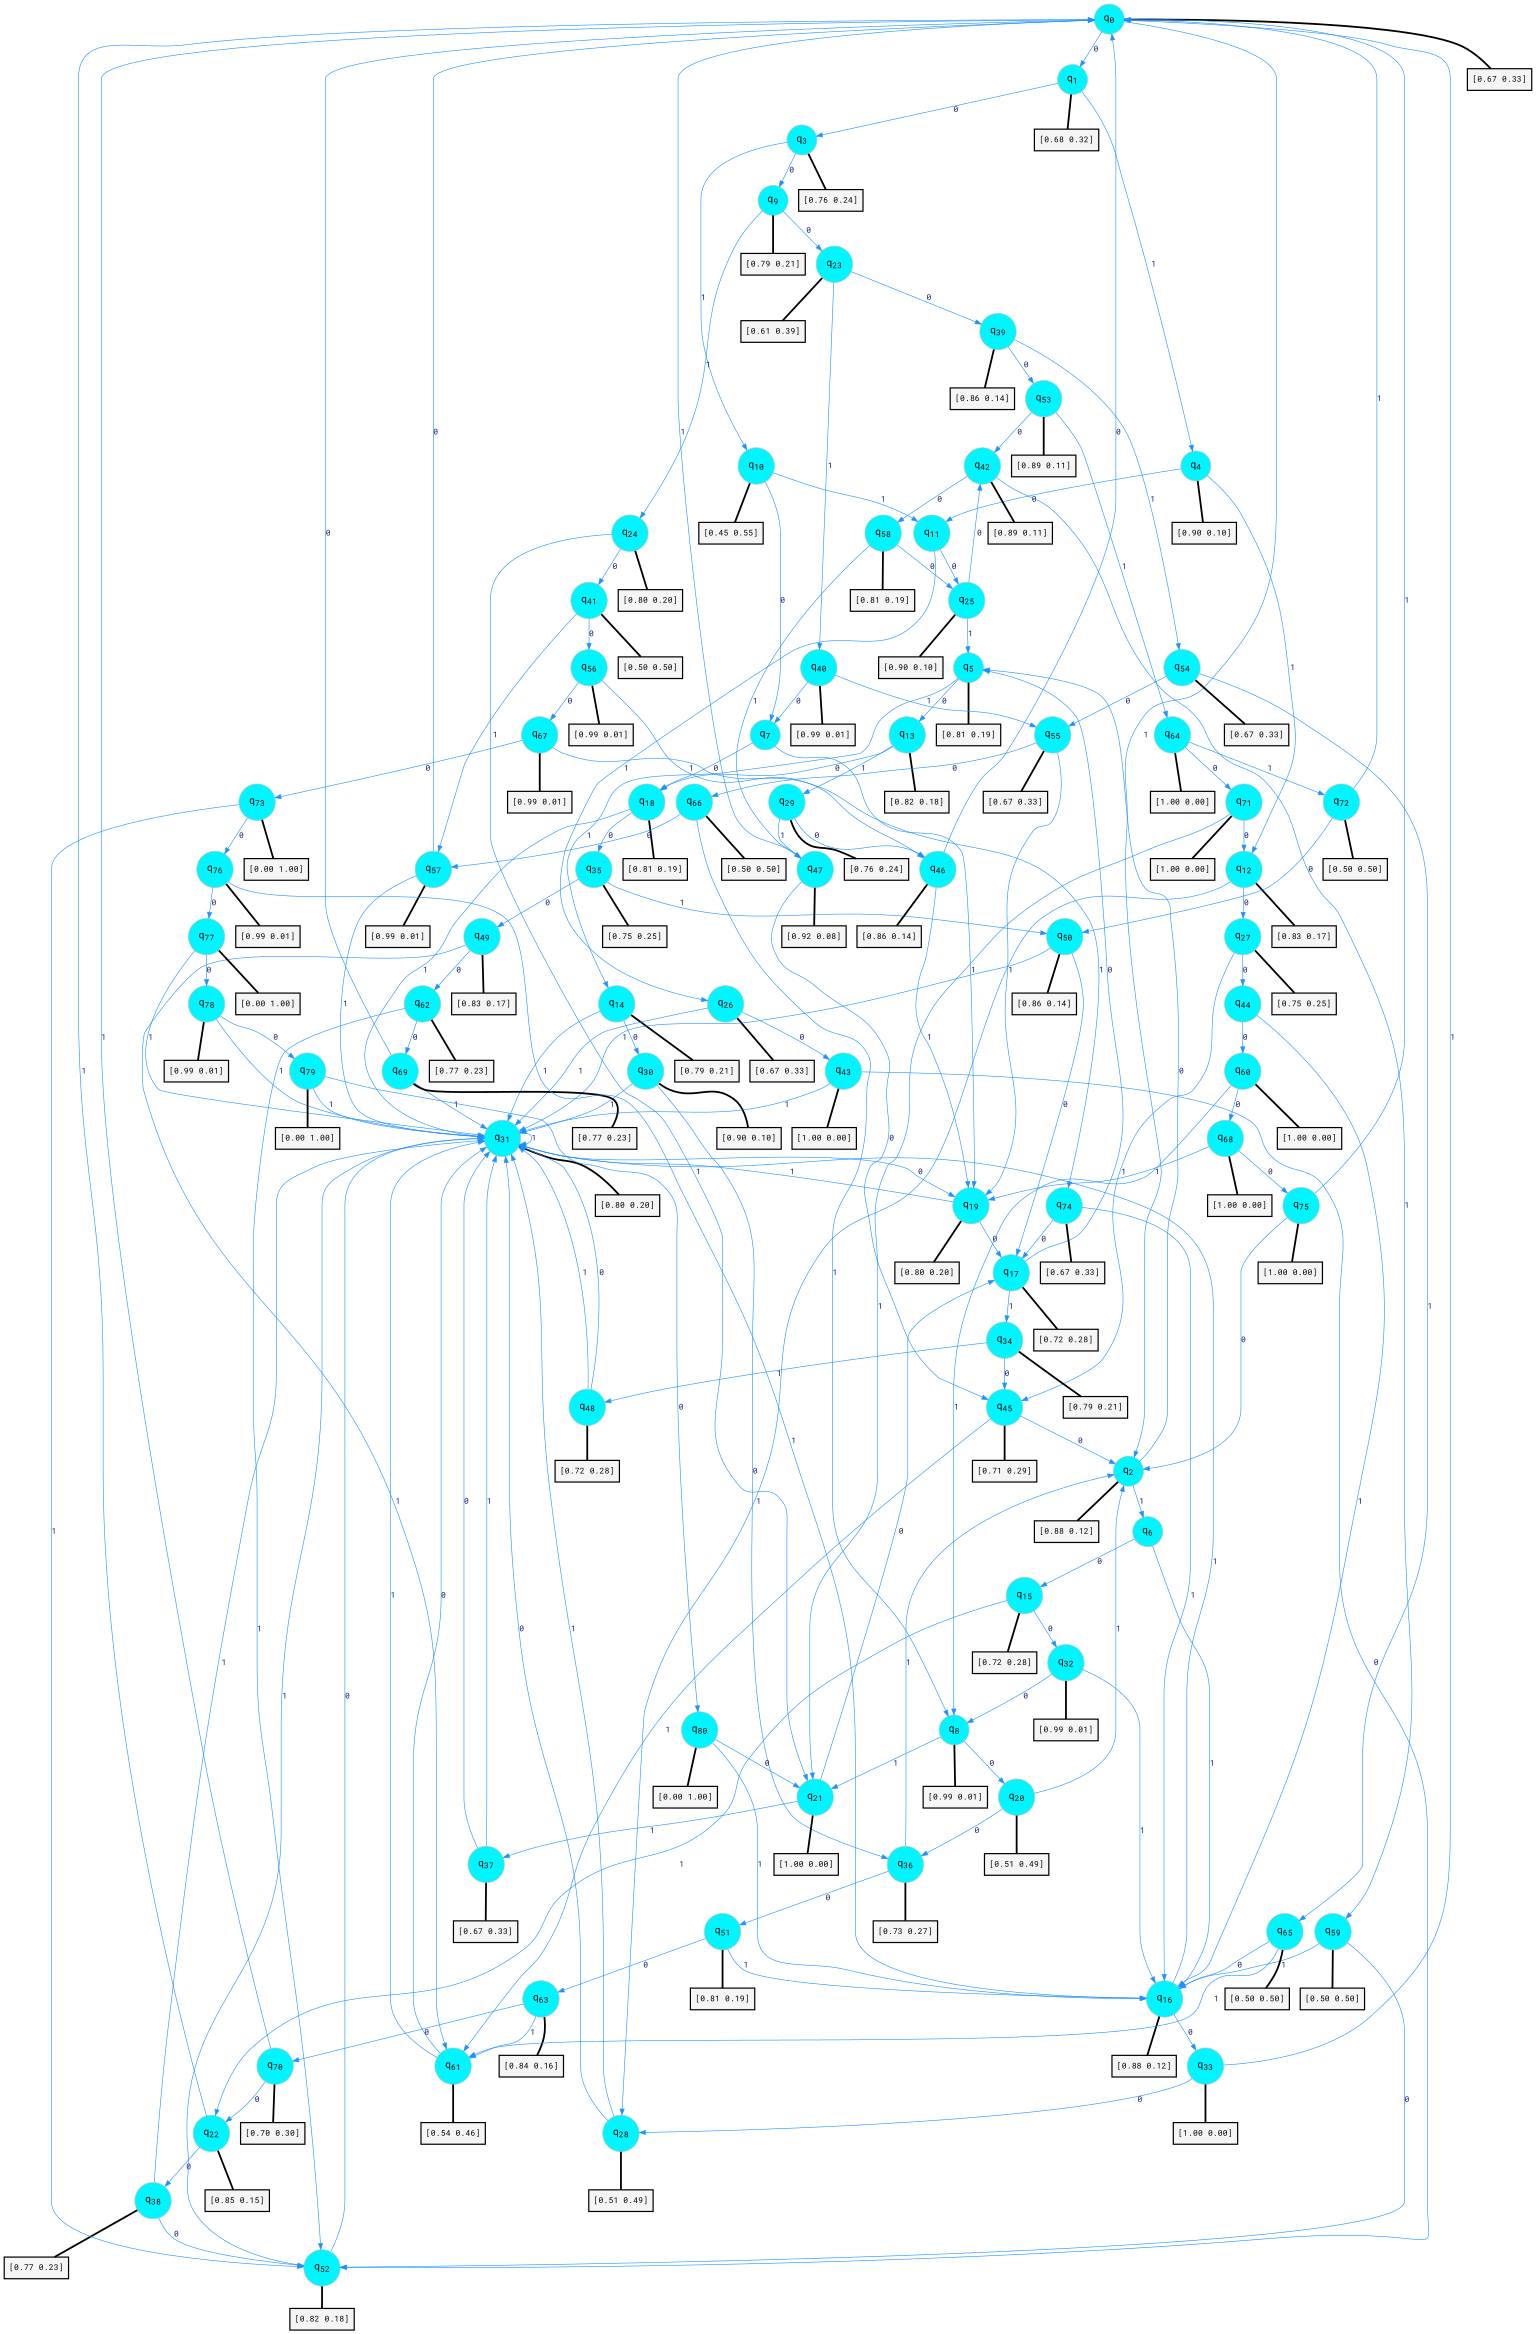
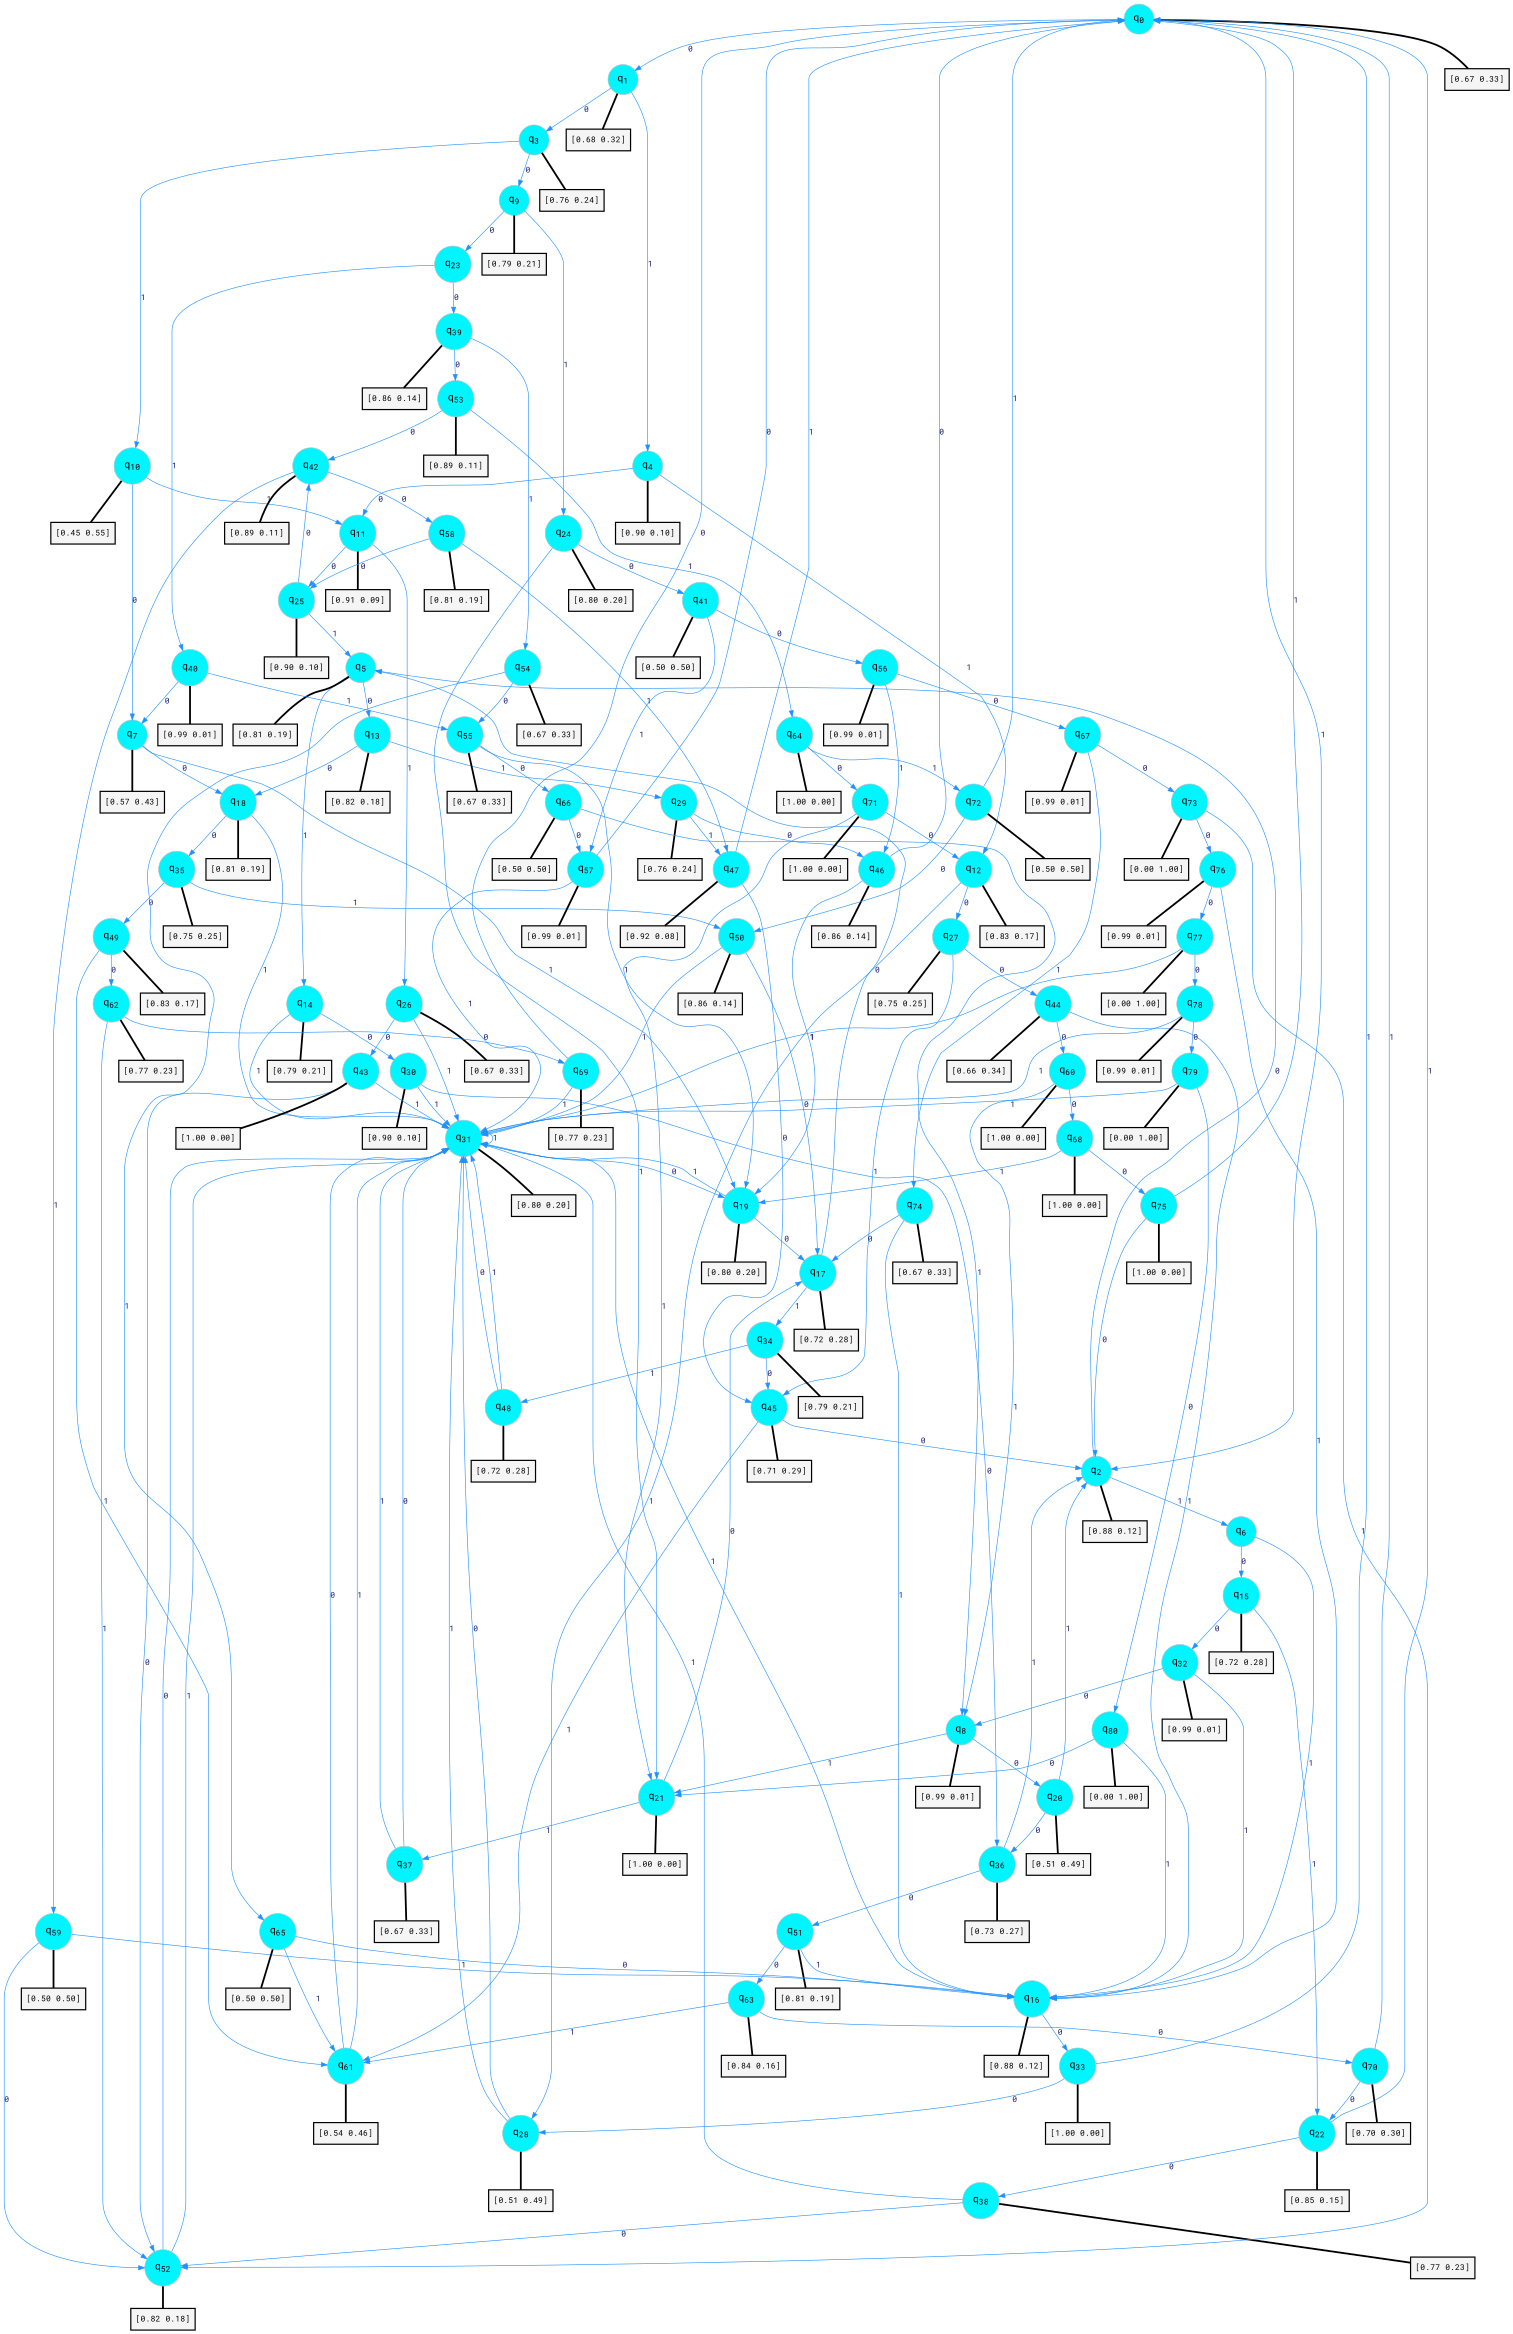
(773, 331) -> none
none -> (358, 600)
none -> (132, 802)
none -> (979, 1071)
